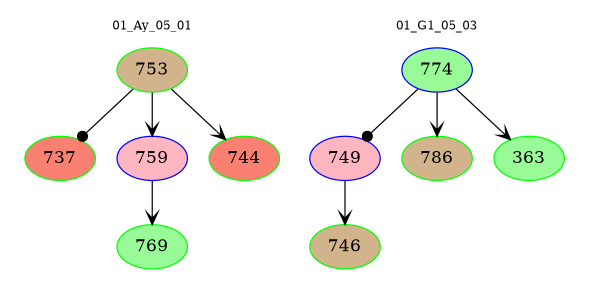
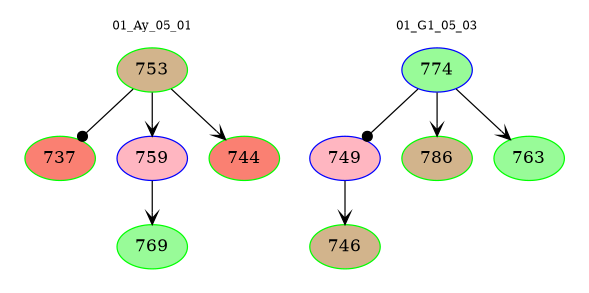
(529, 158) -> (529, 158)
